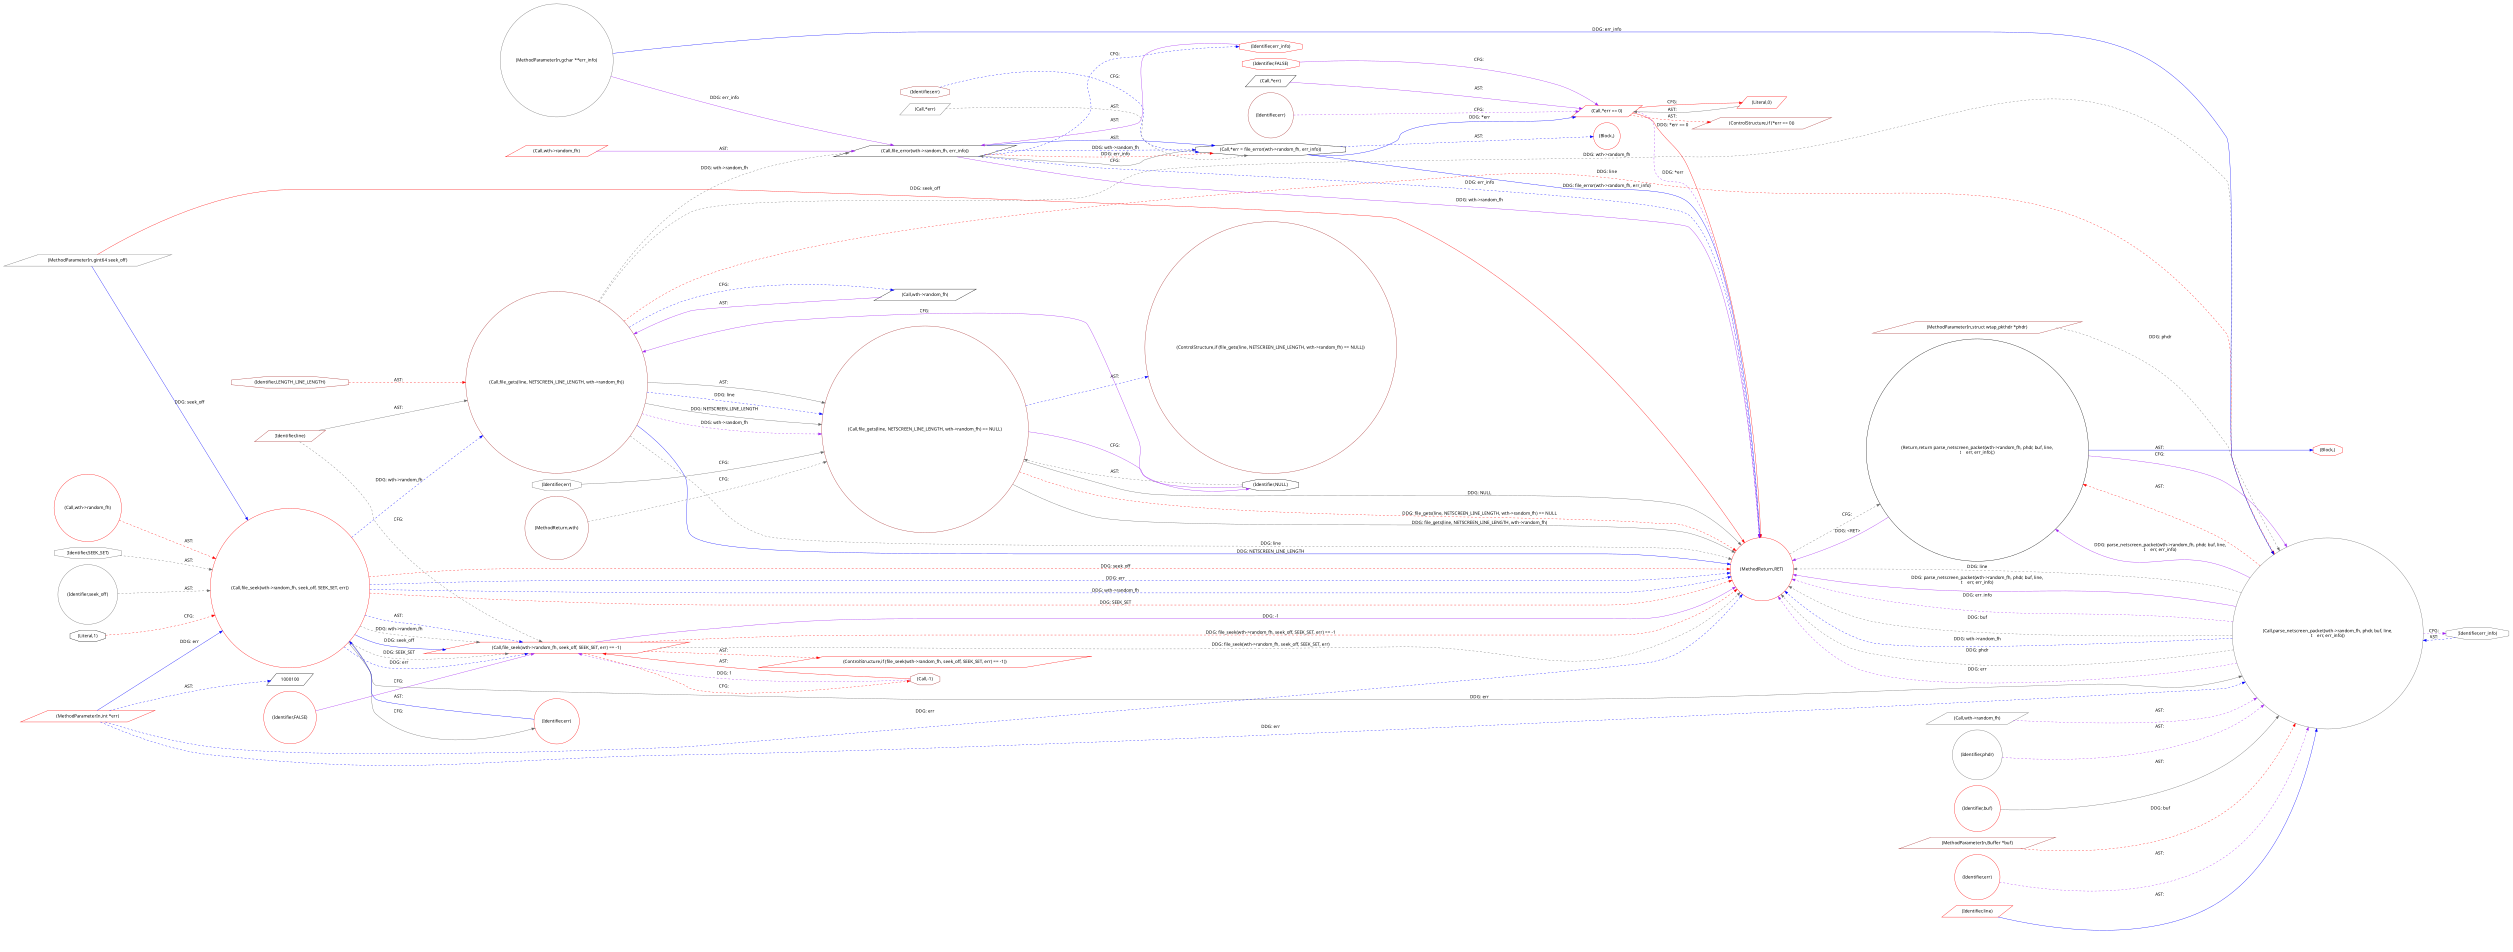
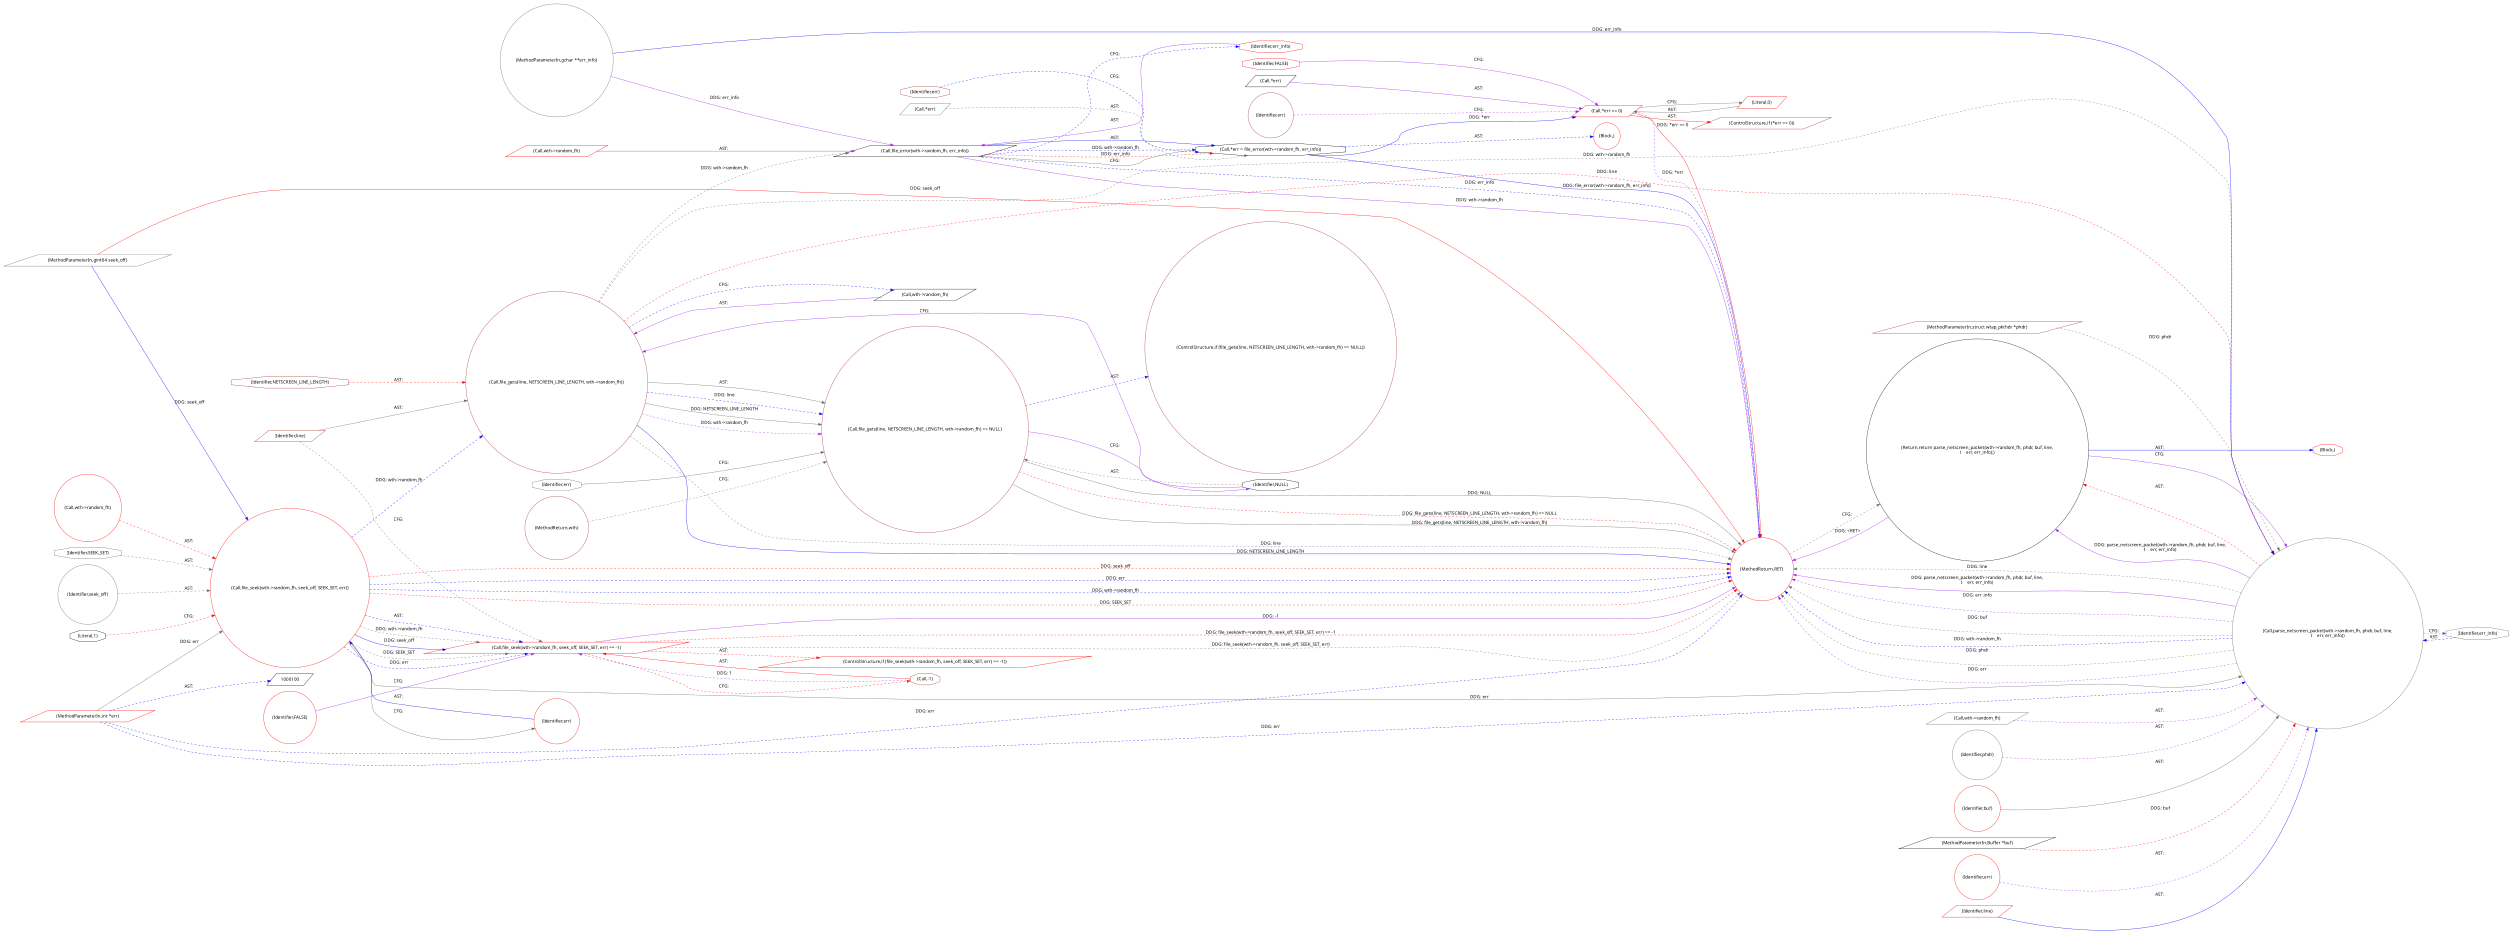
(1689, 104) -> (1689, 104)
(1668, 120) -> (1668, 120)
(290, 382) -> (290, 382)
(159, 671) -> (159, 671)
(1977, 843) -> (1977, 843)
